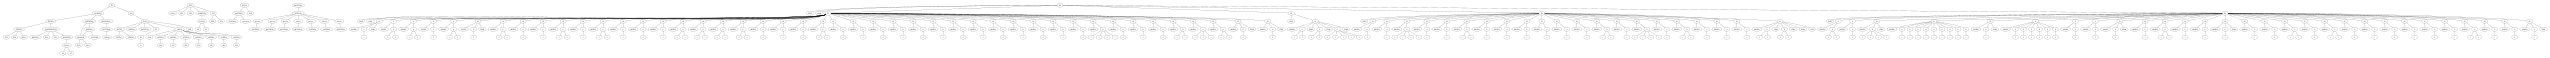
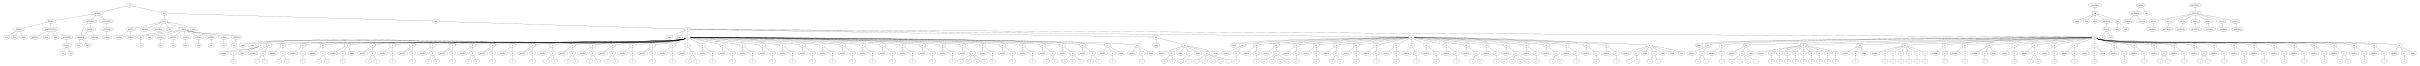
none -> (2095, 5)
none -> (436, 21)
